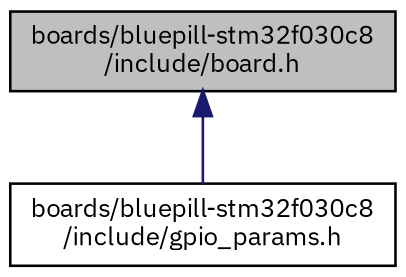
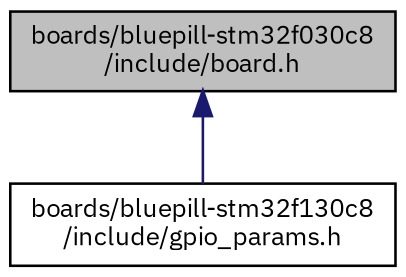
(203, 225) -> (203, 225)
